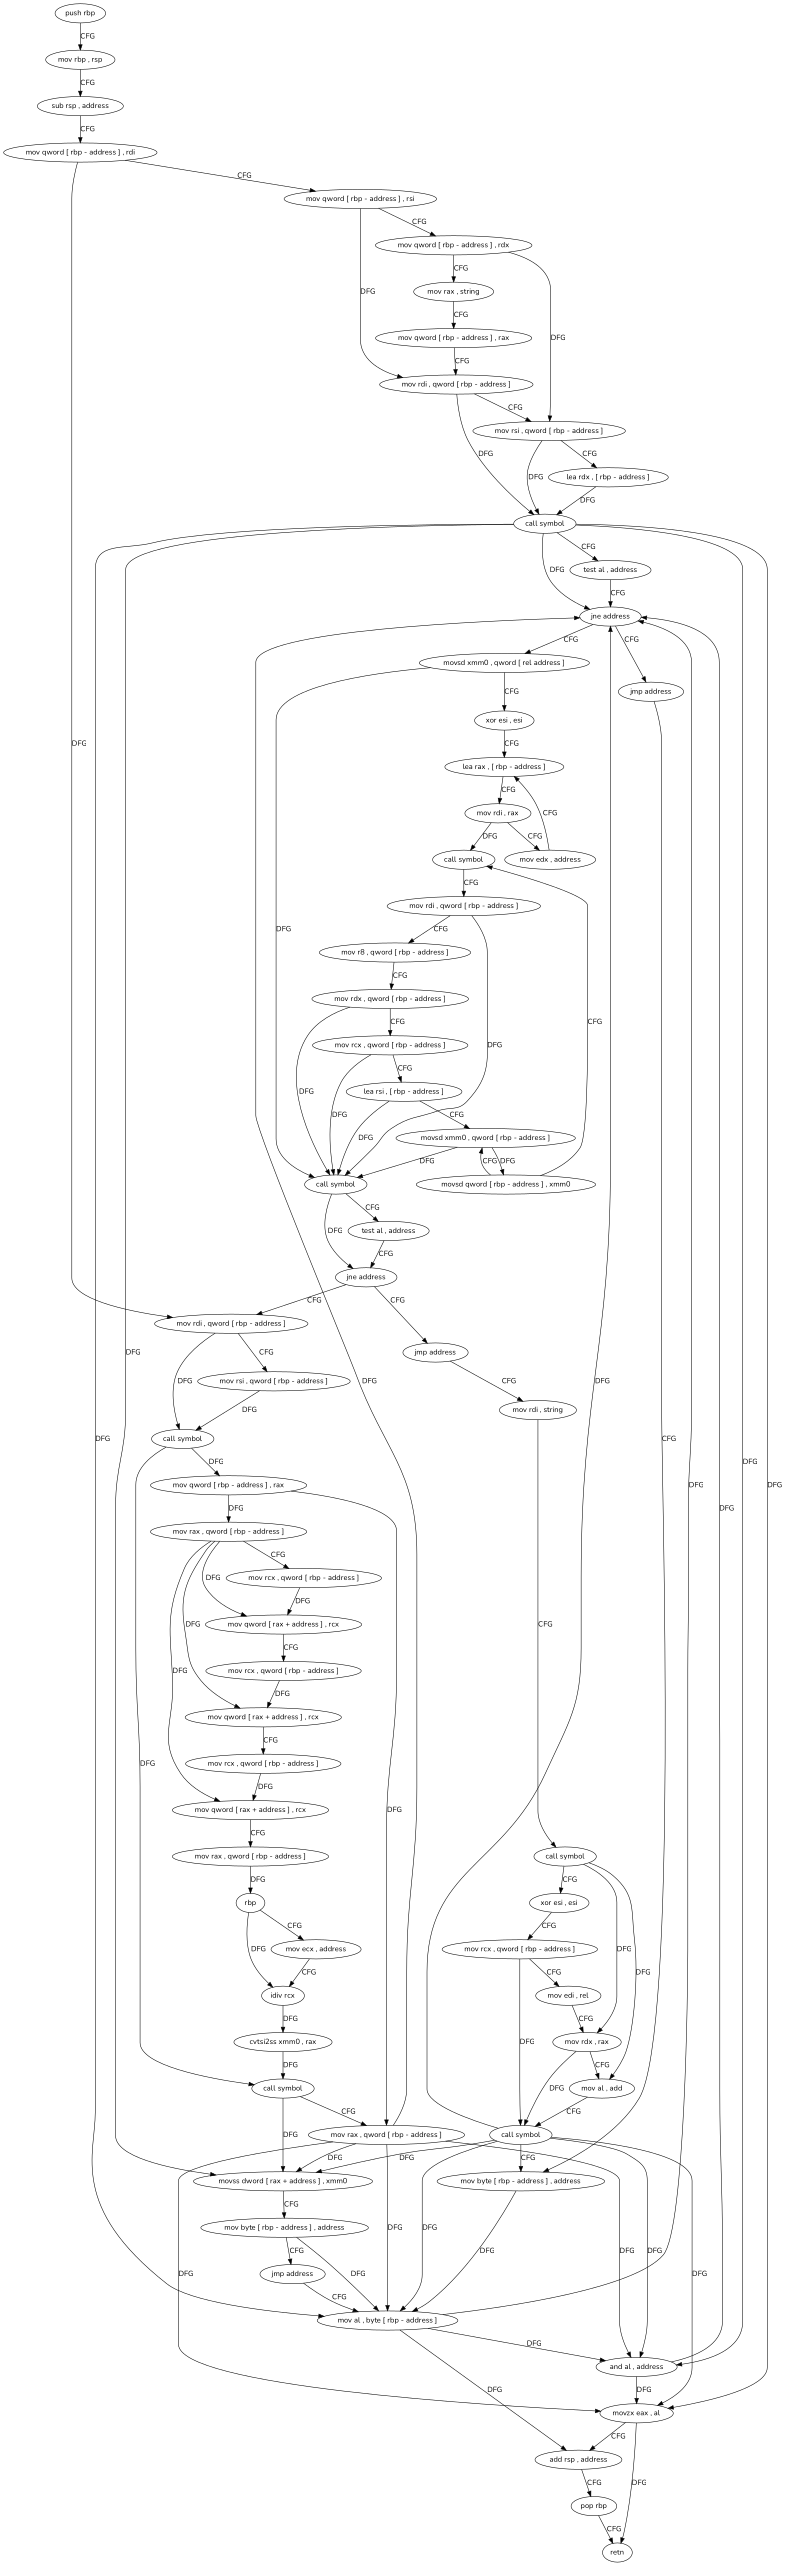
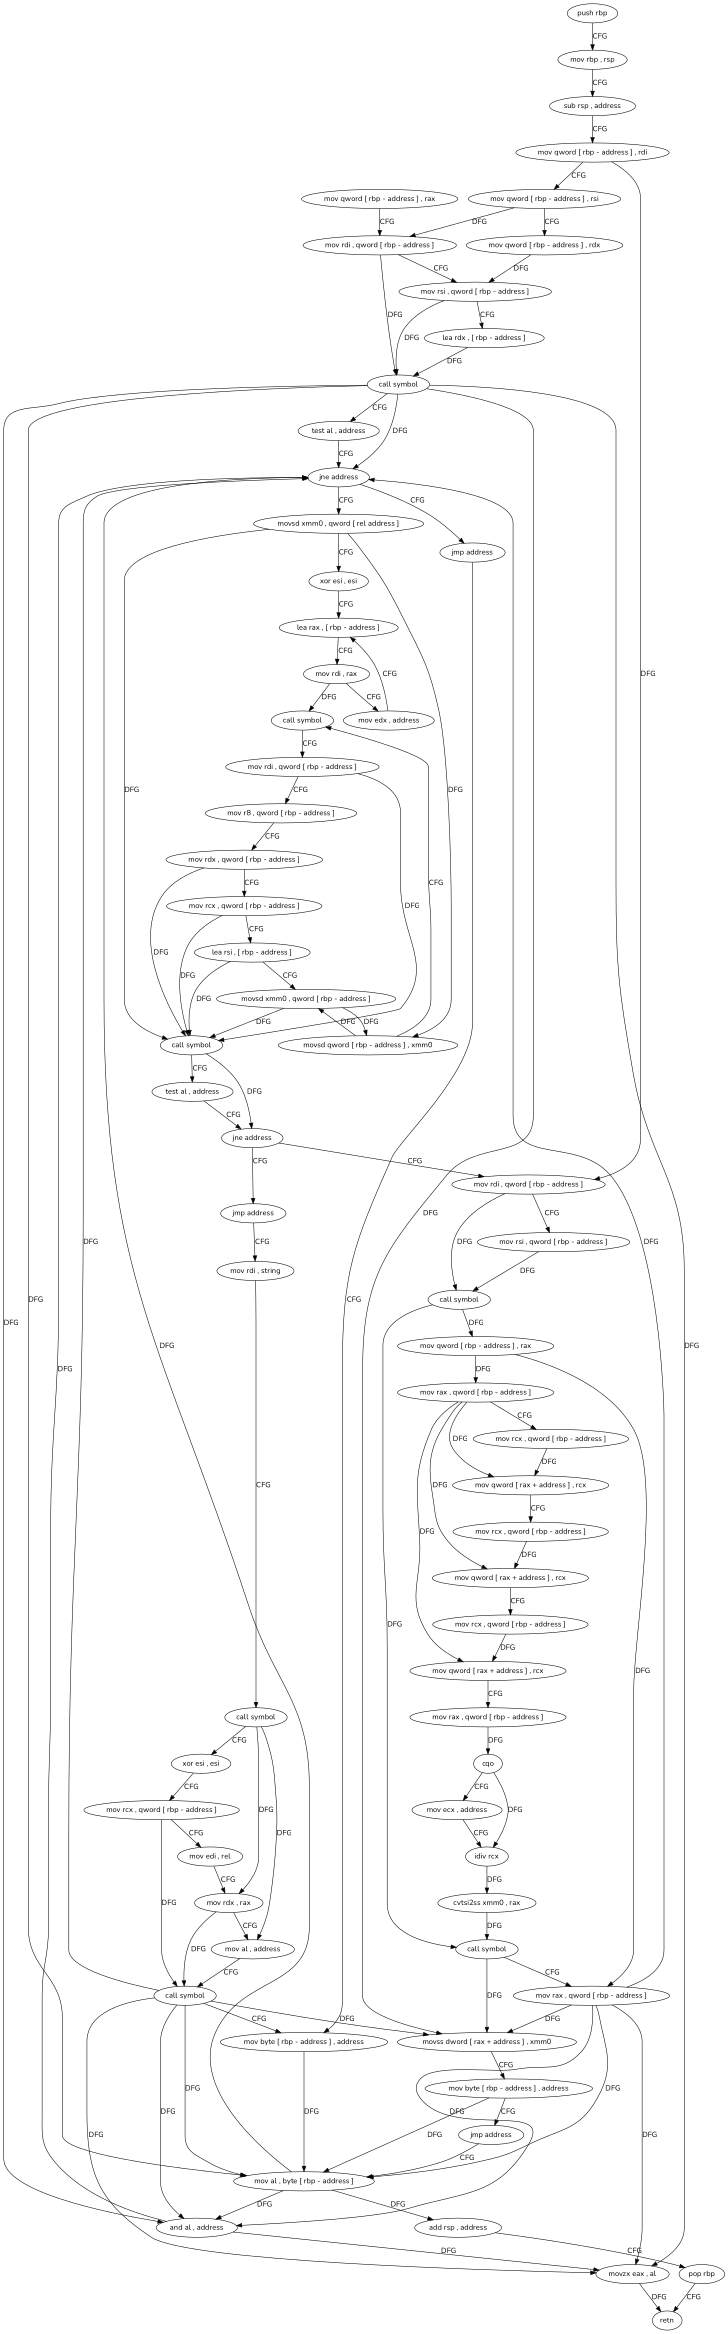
(454, 292) -> none
none -> (447, 780)
(490, 1161) -> (349, 1022)
(250, 1903) -> (488, 1764)
(602, 2089) -> (253, 1949)
(610, 2435) -> none
